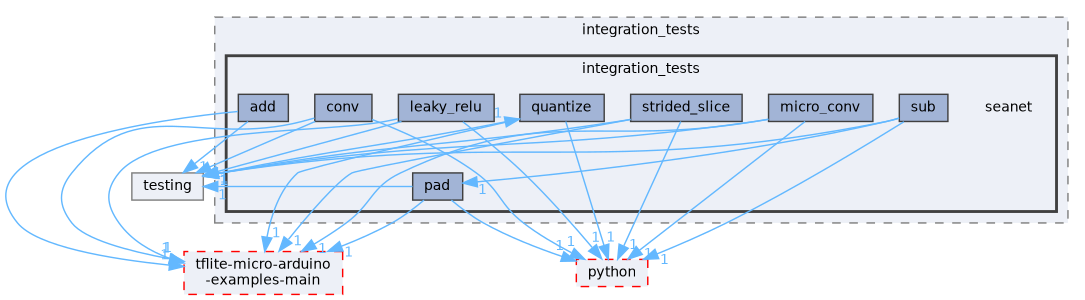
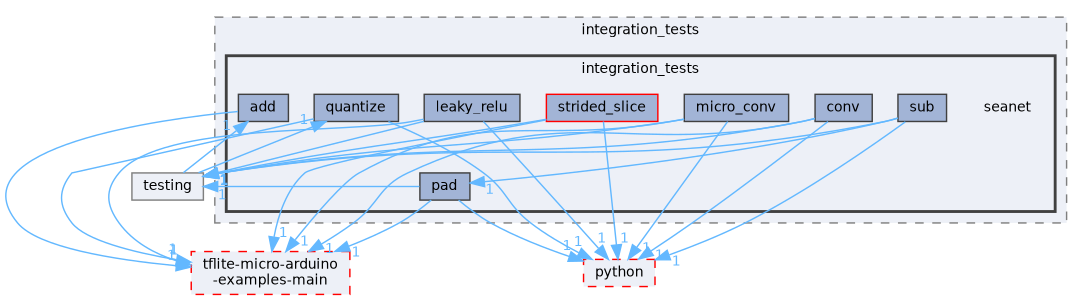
(686, 108) -> (602, 108)
(221, 143) -> (206, 155)
